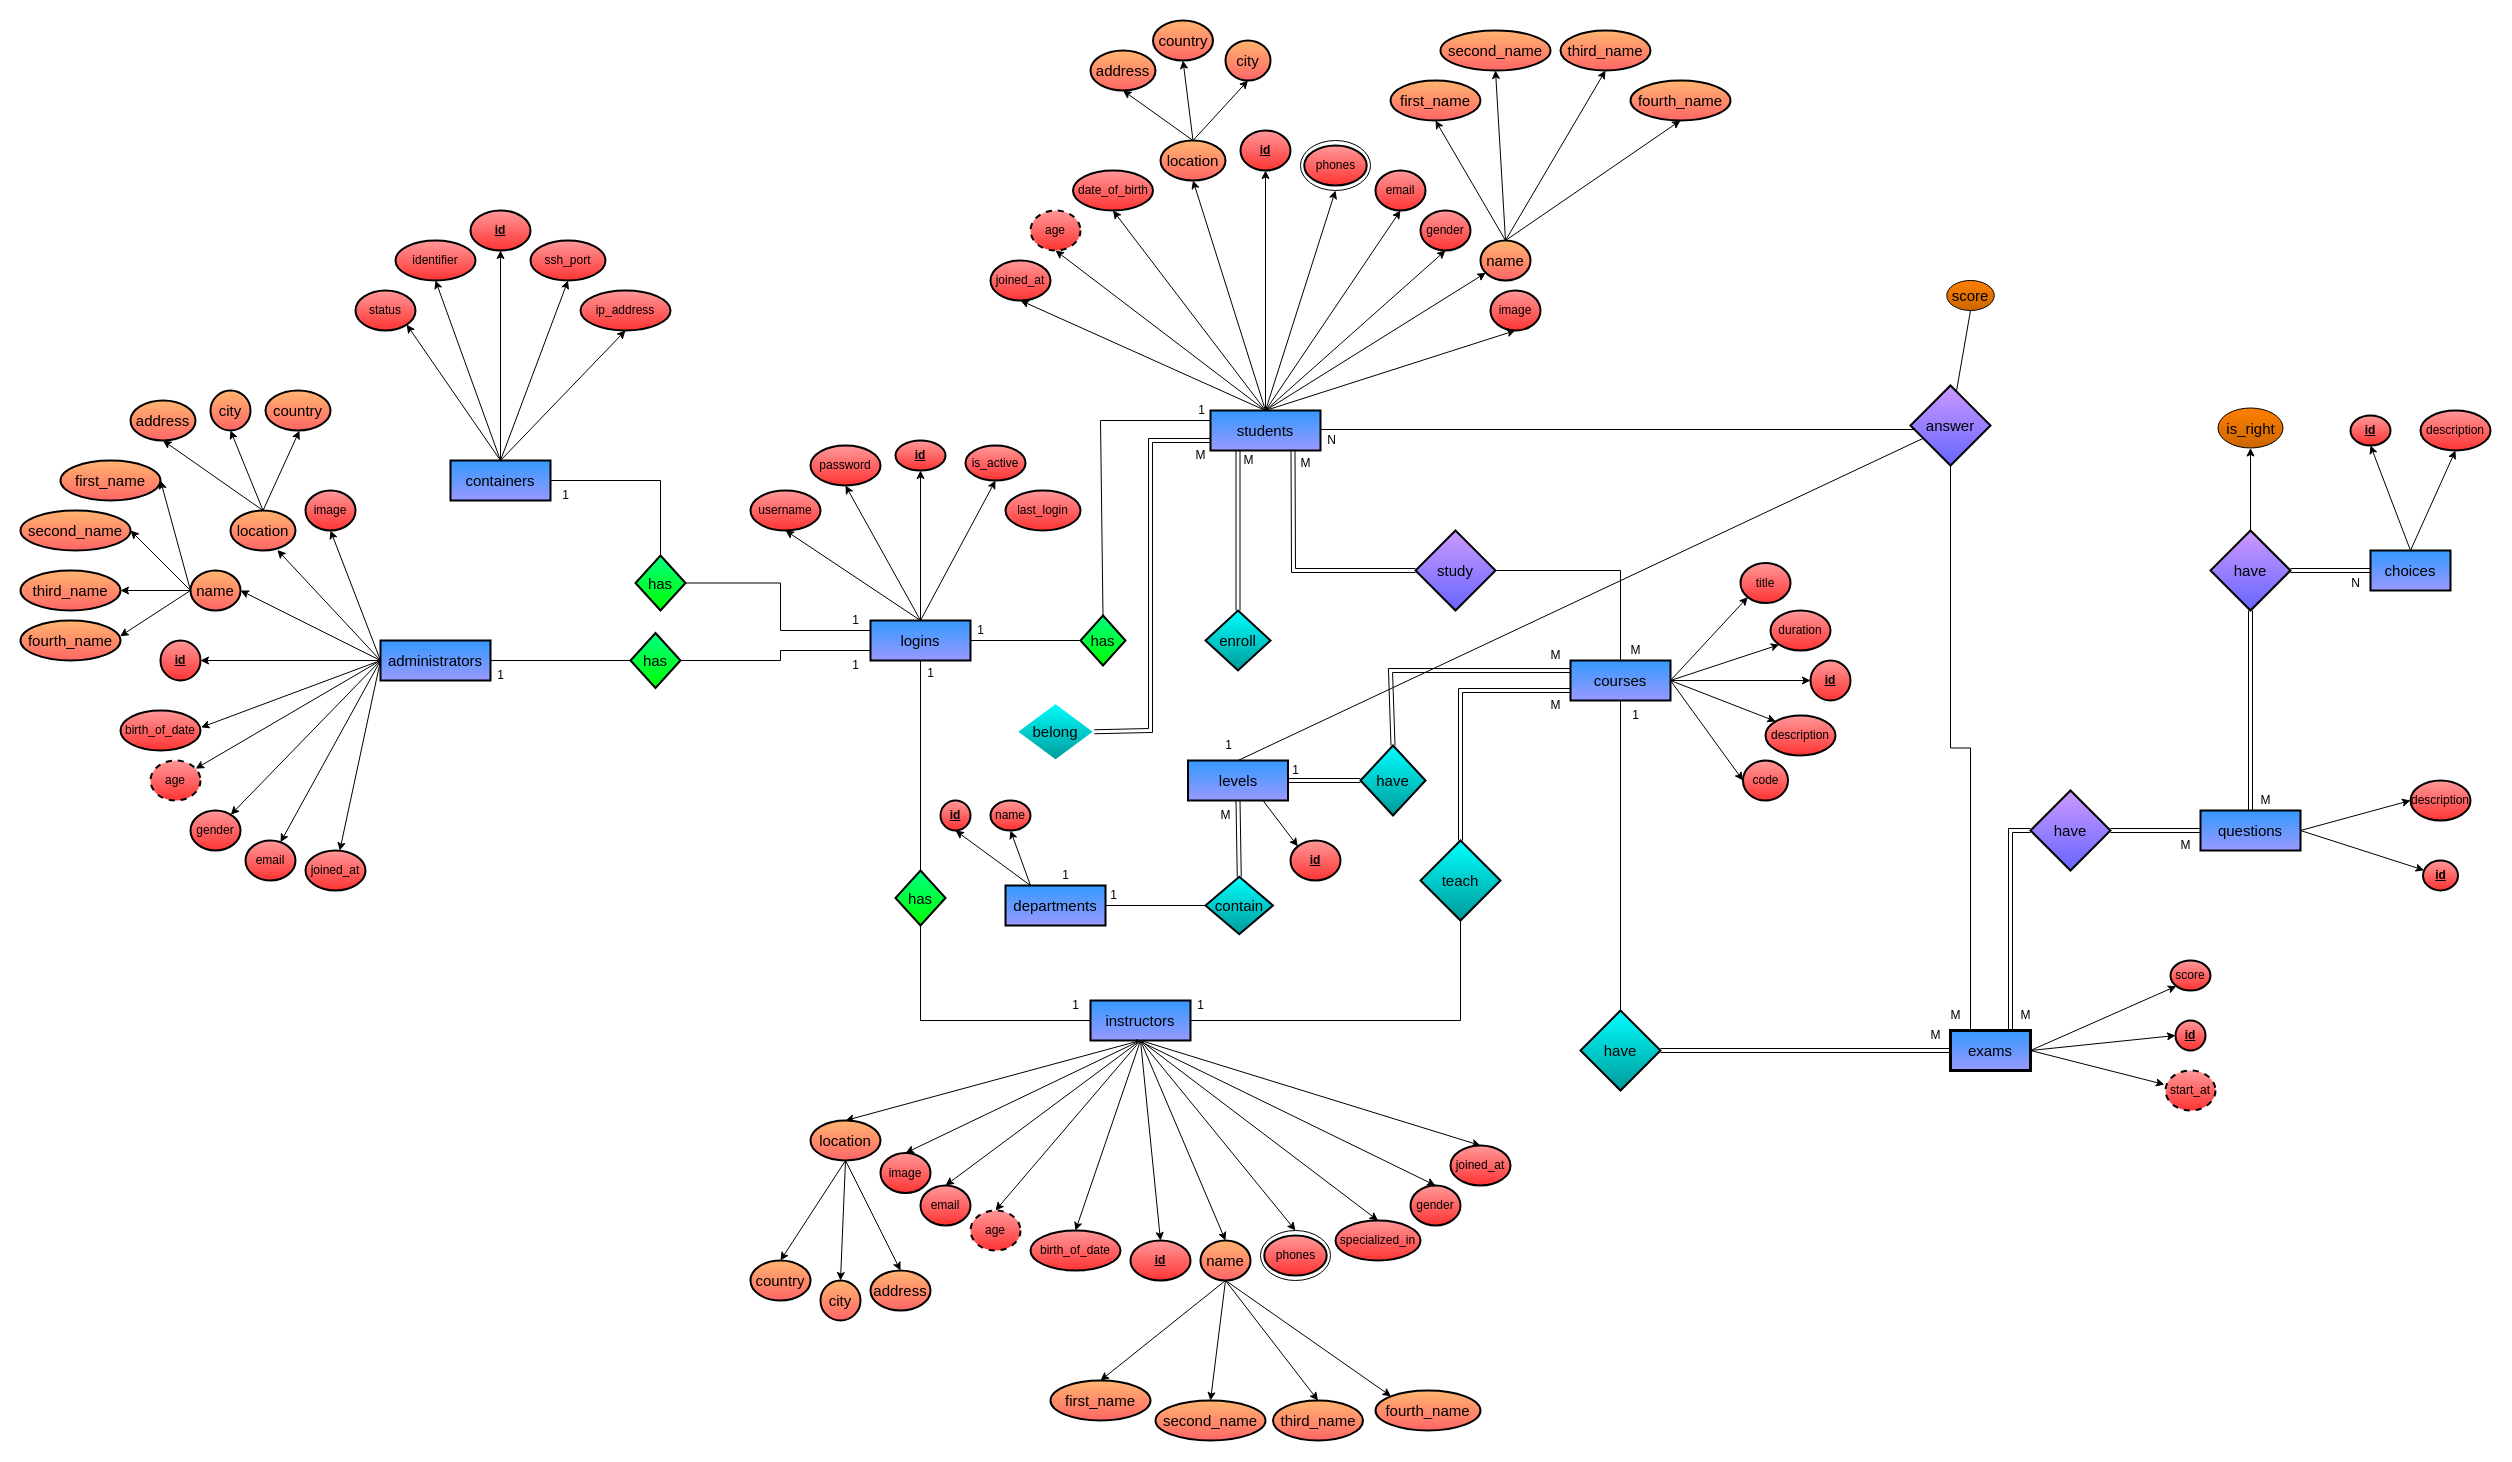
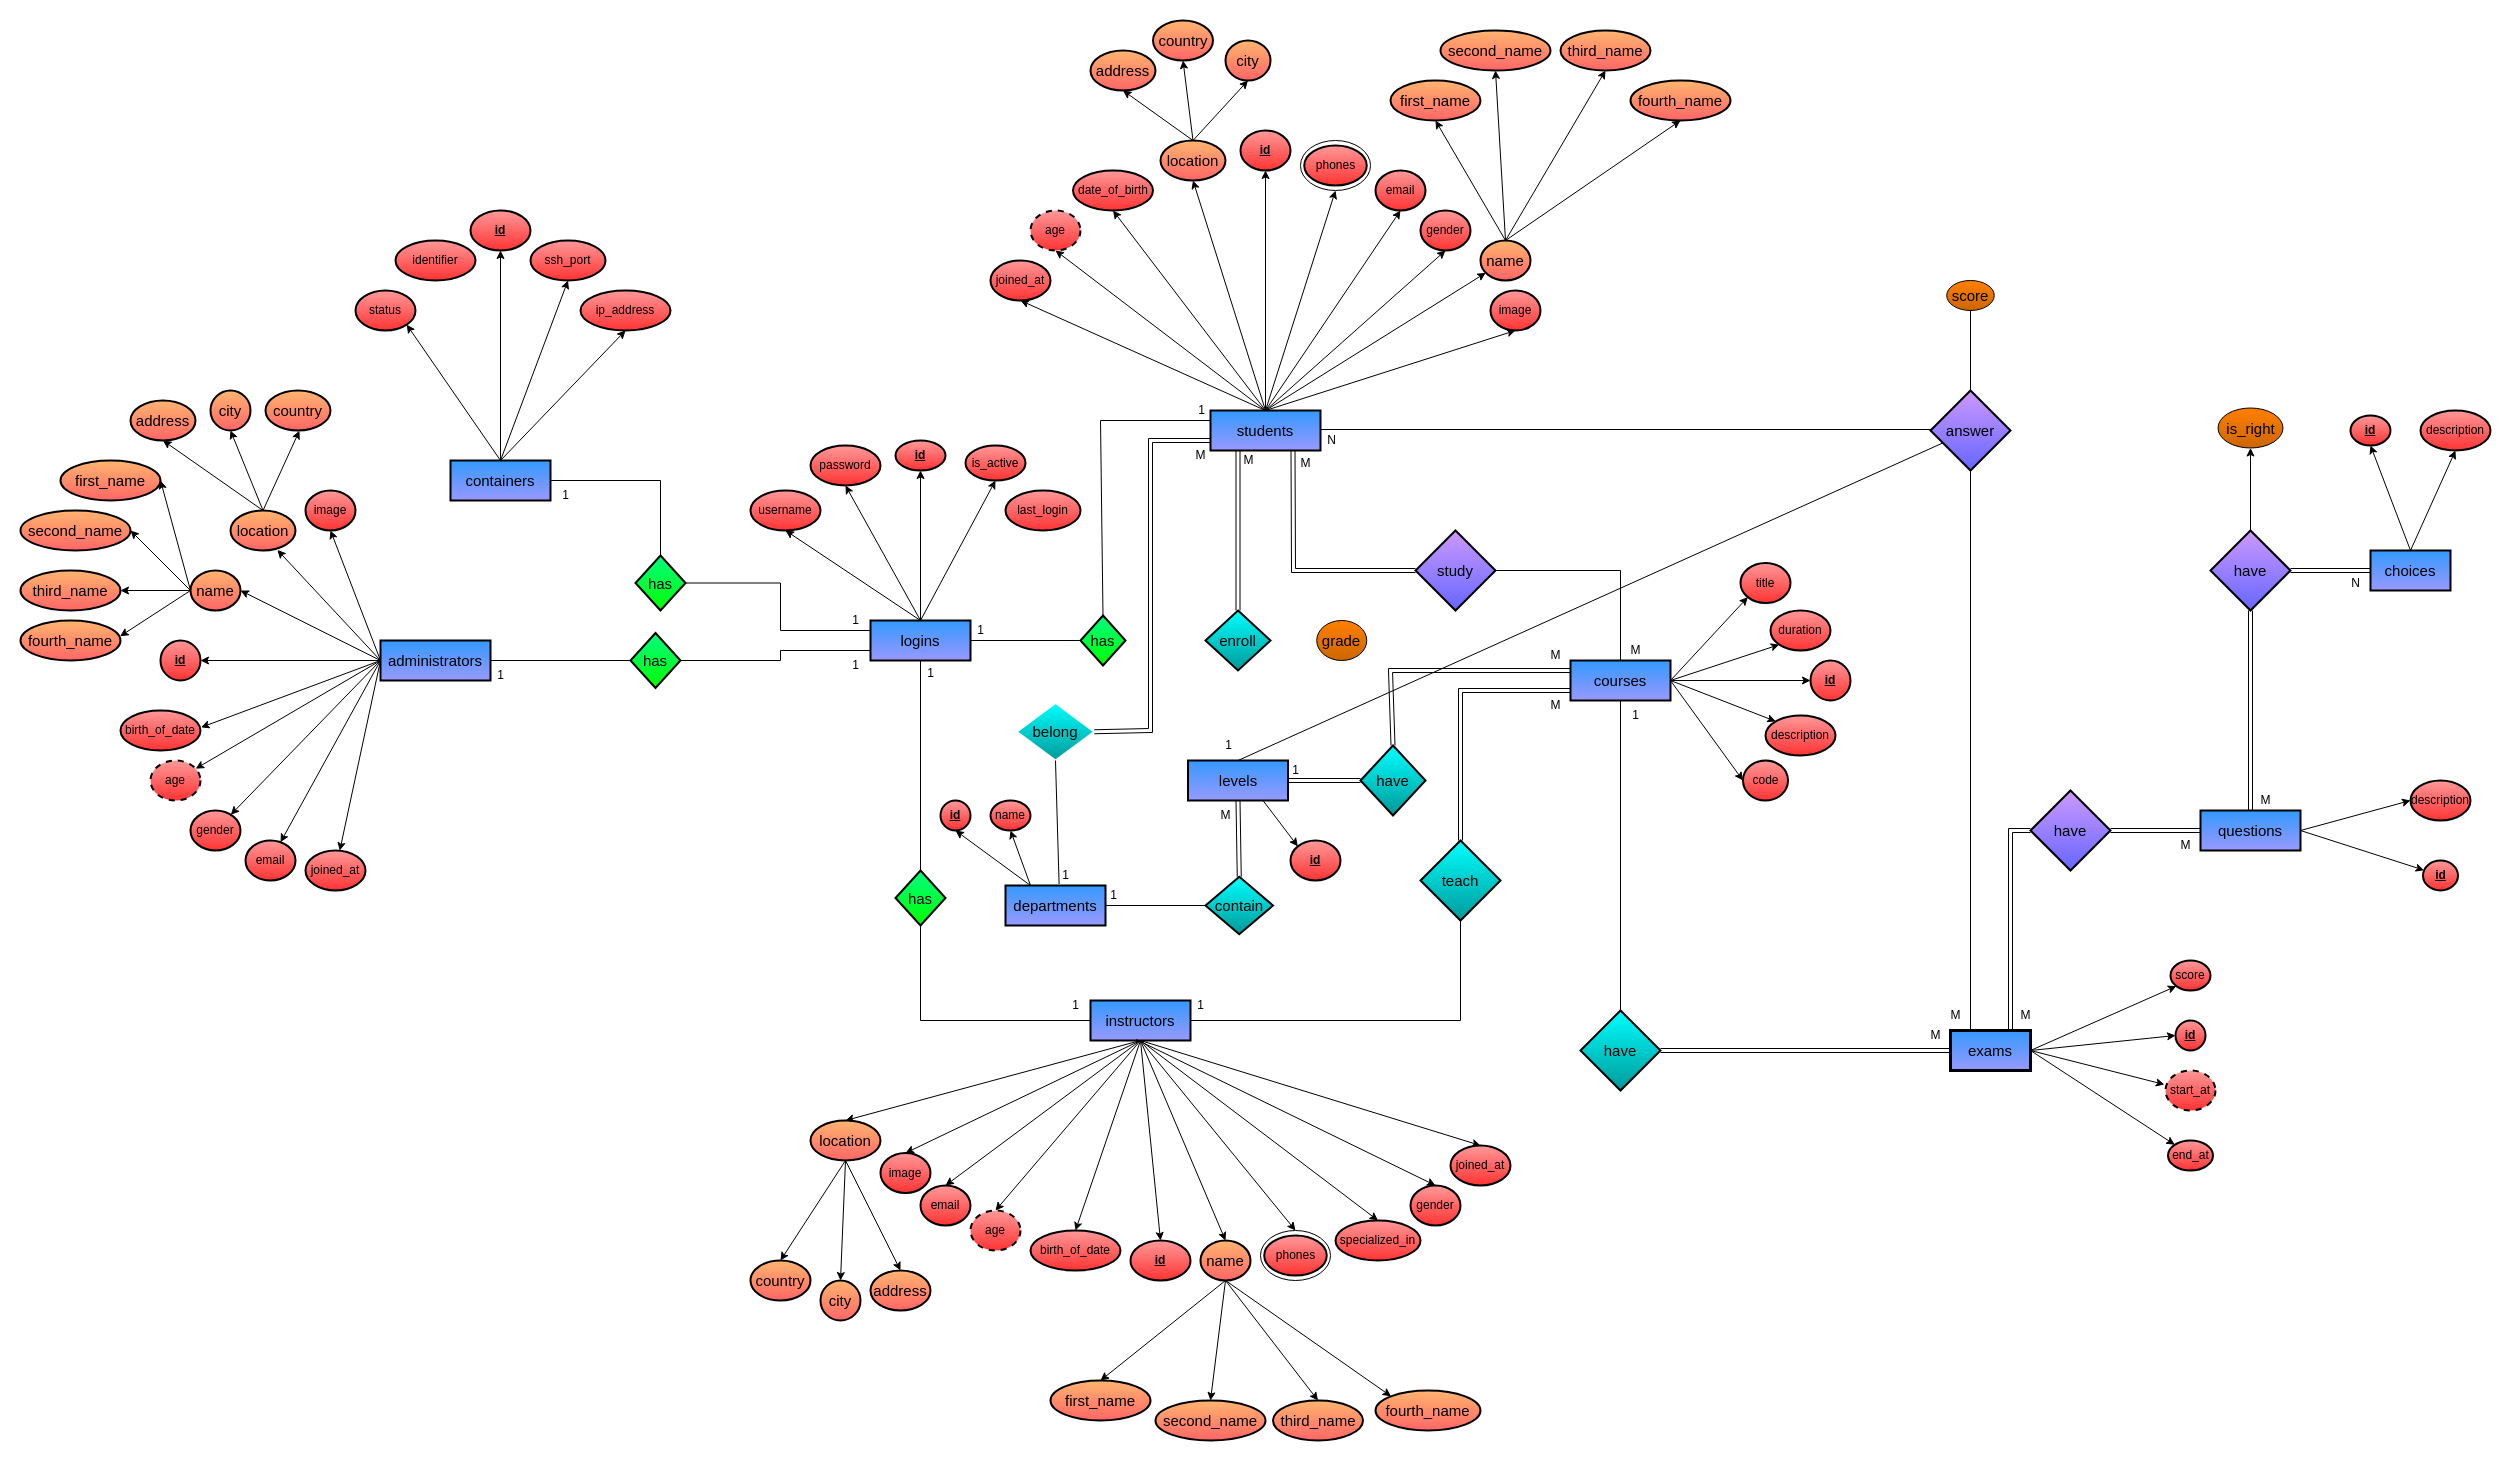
(468, 370) -> none
(1951, 426) -> (1971, 431)
none -> (1342, 641)
none -> (1057, 823)
none -> (2100, 1096)
none -> (2191, 1156)
